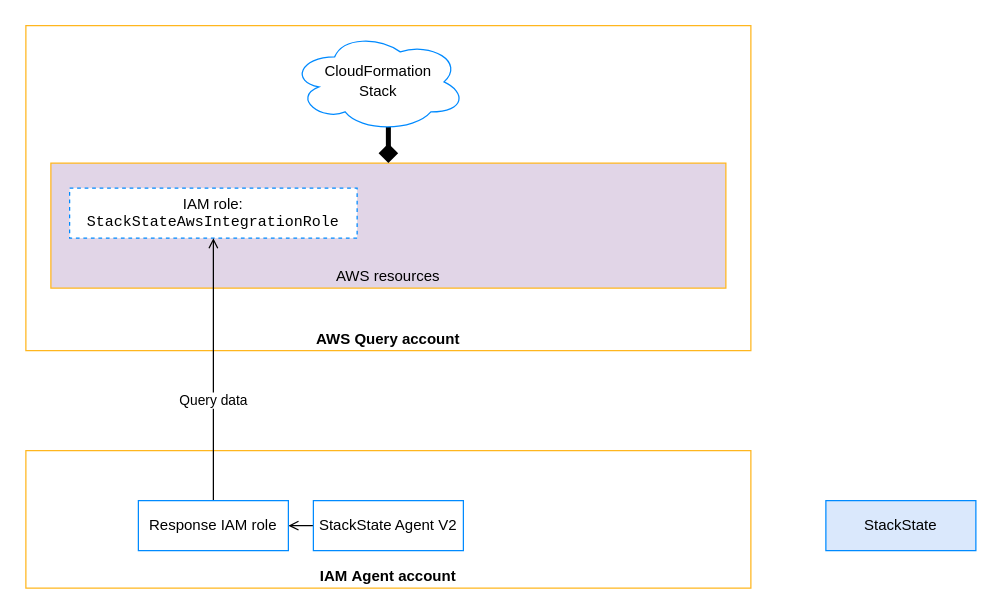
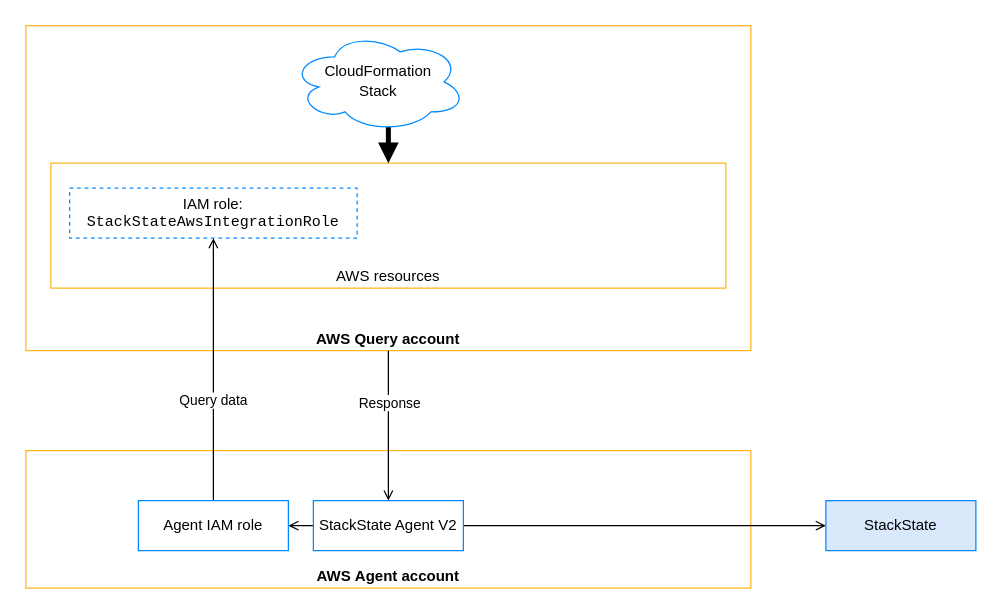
(388, 144) -> (388, 143)
(388, 226) -> (388, 226)
none -> (388, 424)
(213, 526) -> (213, 526)
none -> (642, 526)
(388, 575) -> (388, 575)
